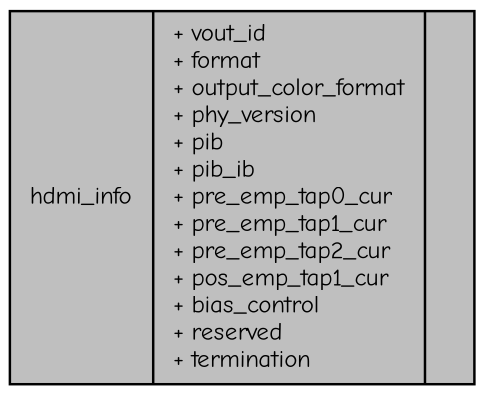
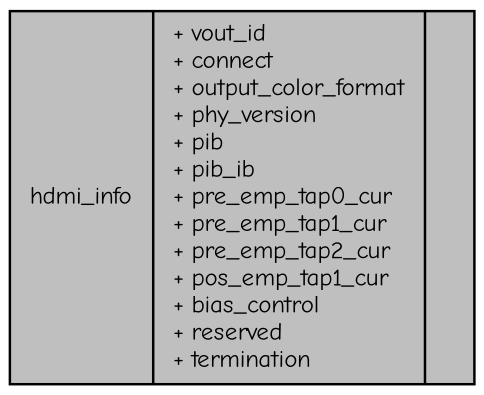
(217, 61) -> (224, 61)
